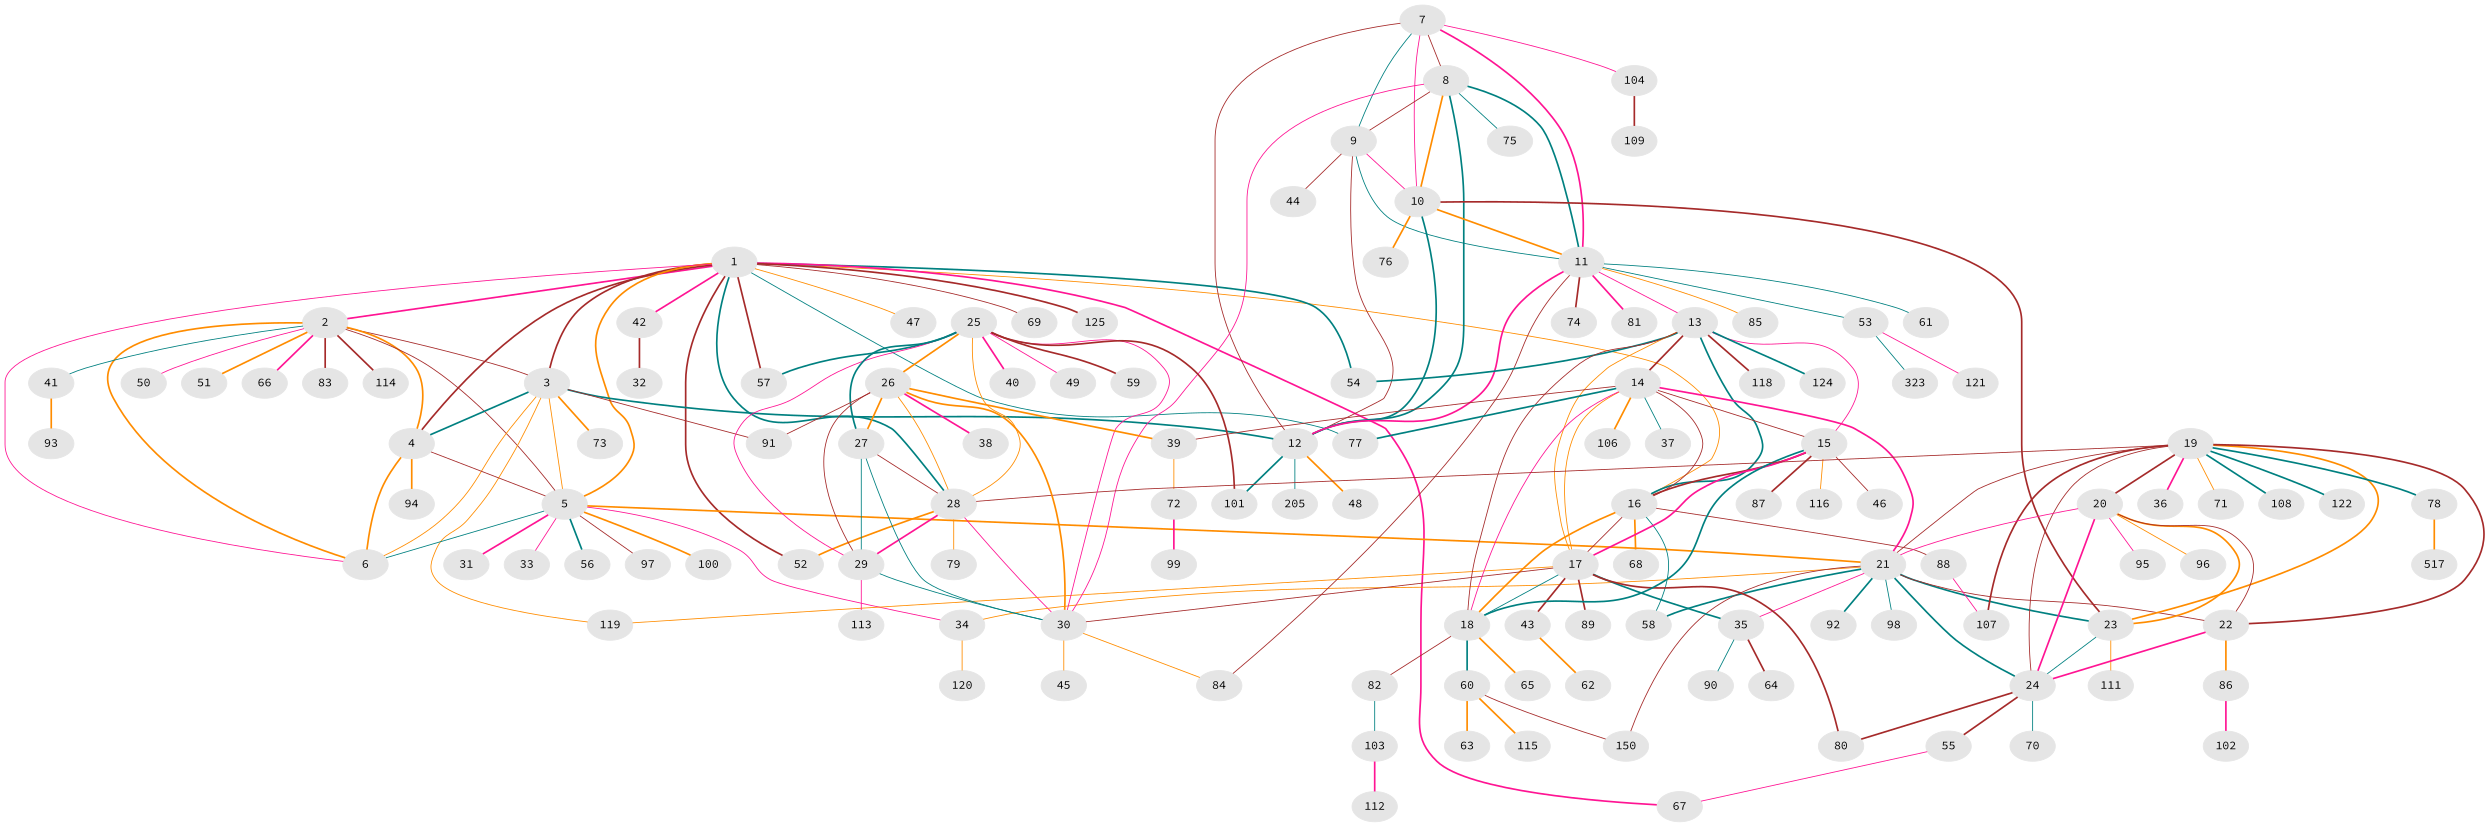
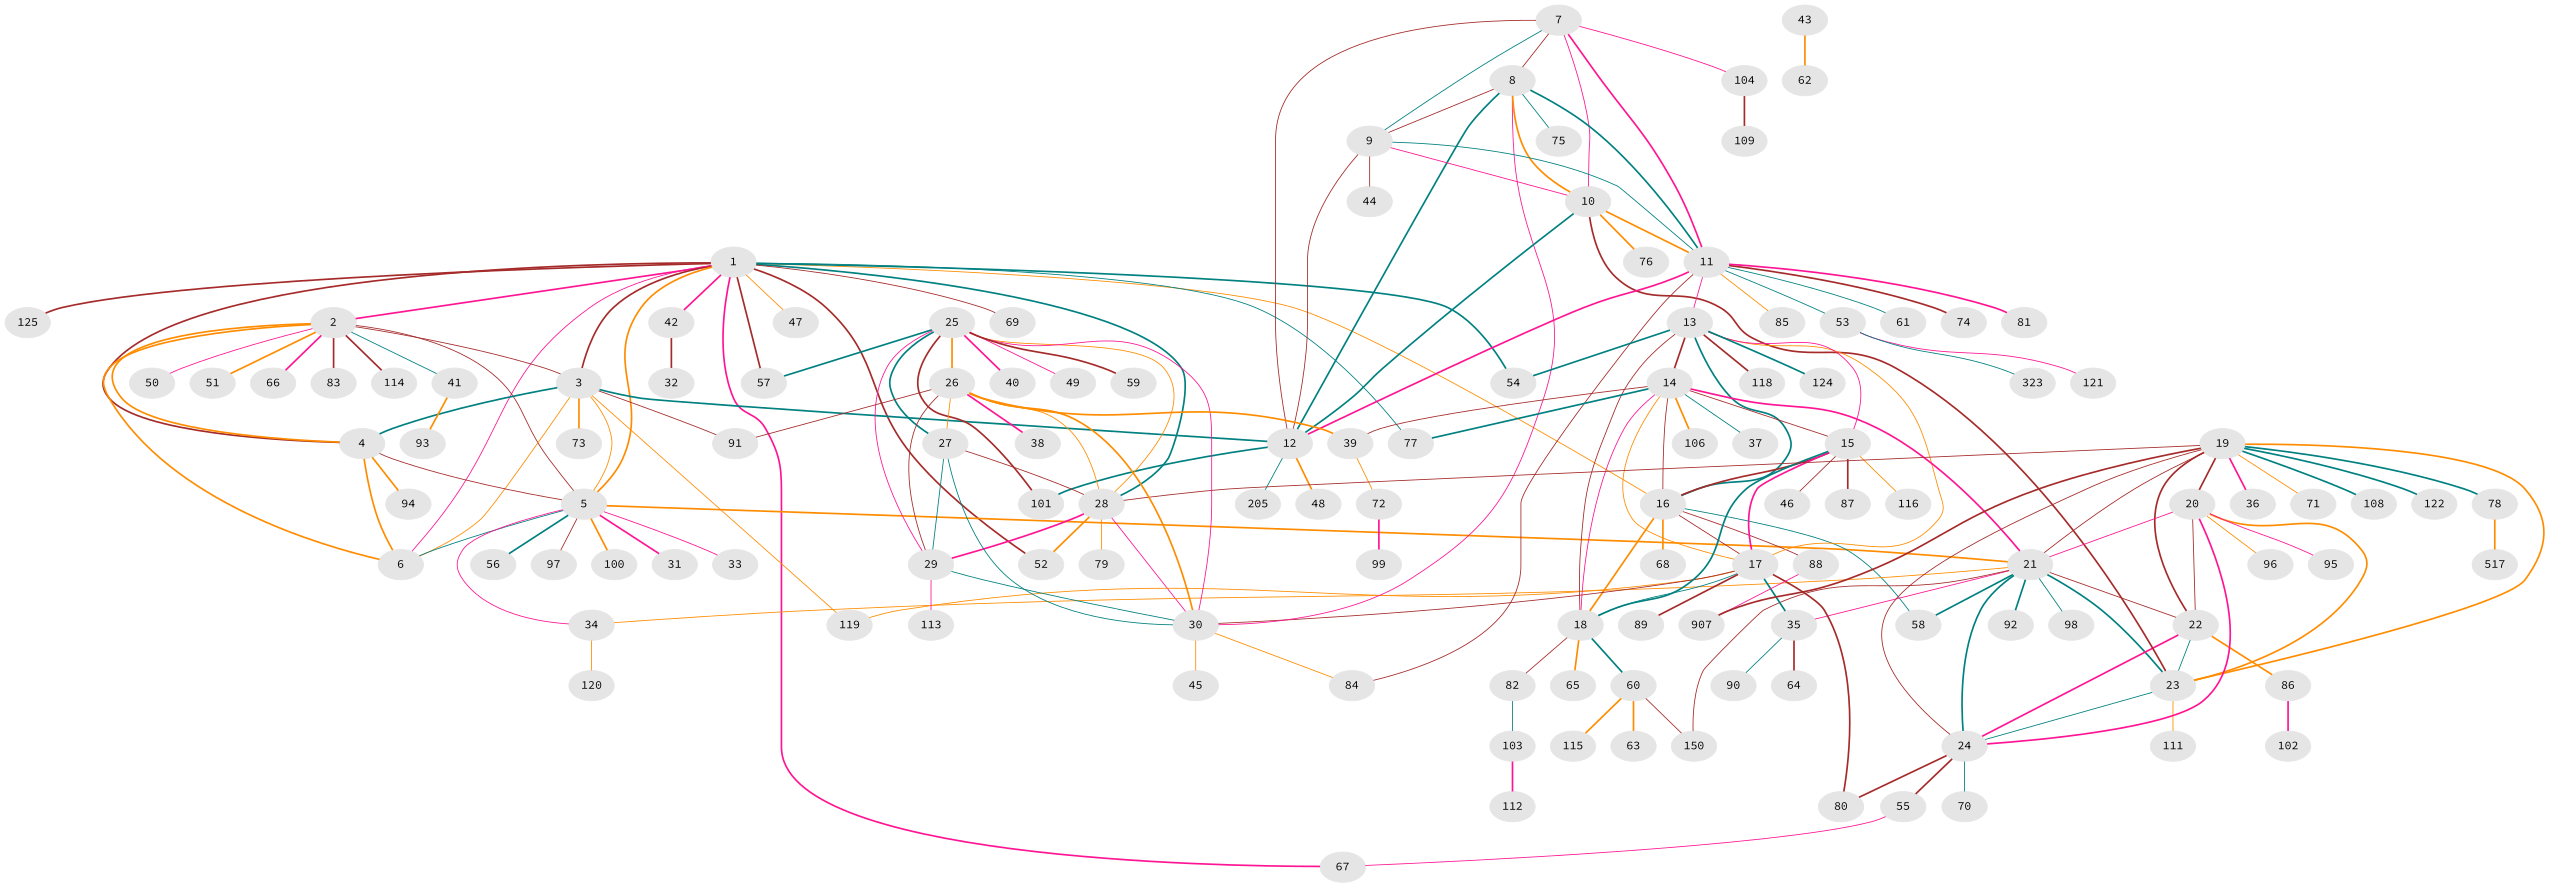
(876, 411) -> (949, 411)
(1552, 595) -> none
(1986, 625) -> (1702, 625)
none -> (2184, 655)
